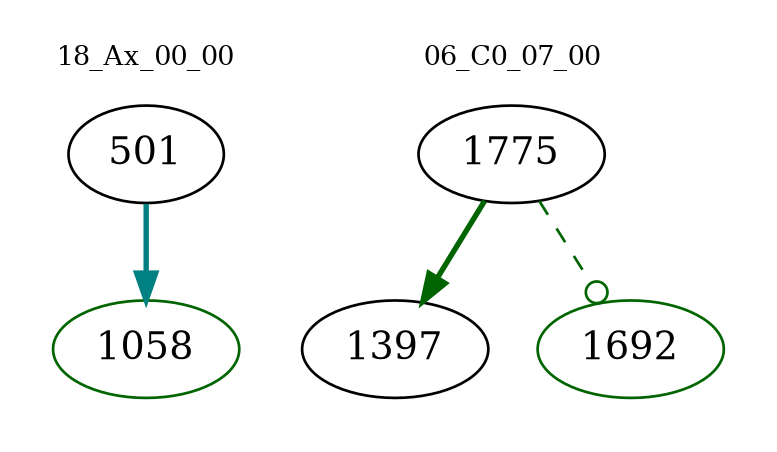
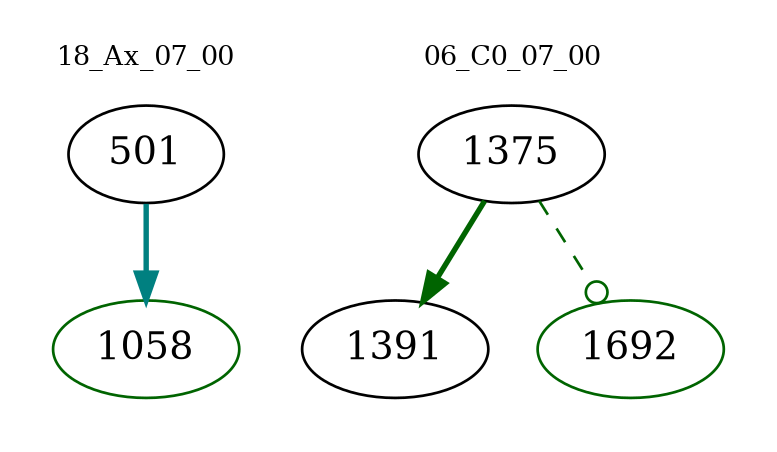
(146, 58) -> (146, 58)
(512, 154) -> (512, 154)
(395, 349) -> (395, 349)
